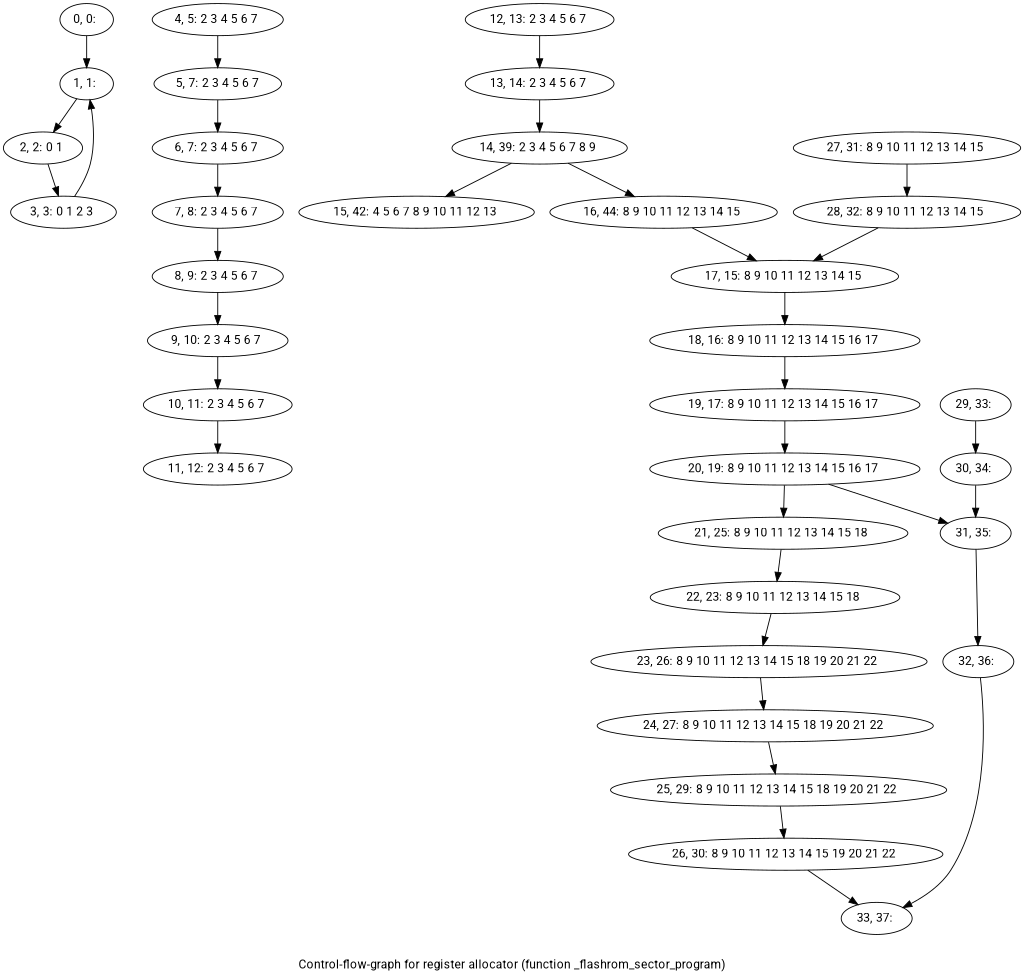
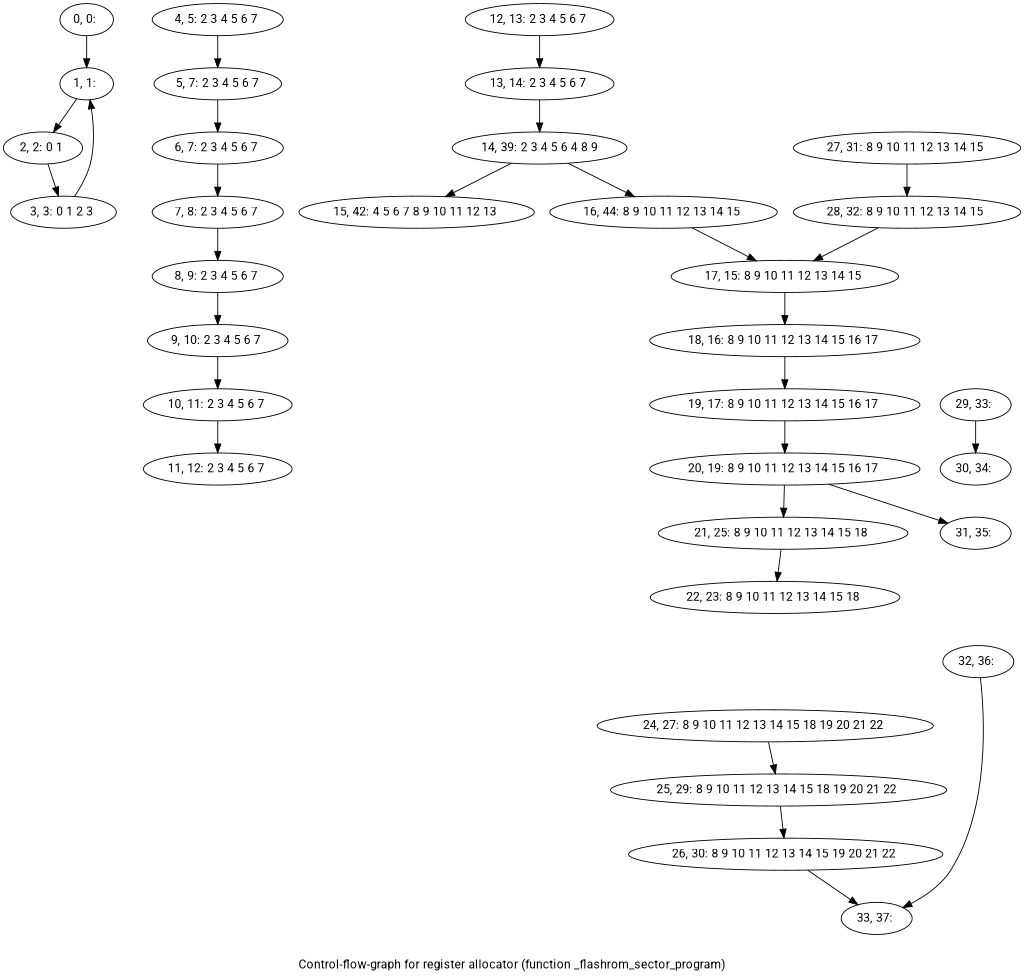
(540, 148) -> (540, 148)
(976, 497) -> none
(977, 593) -> none
(759, 662) -> none
